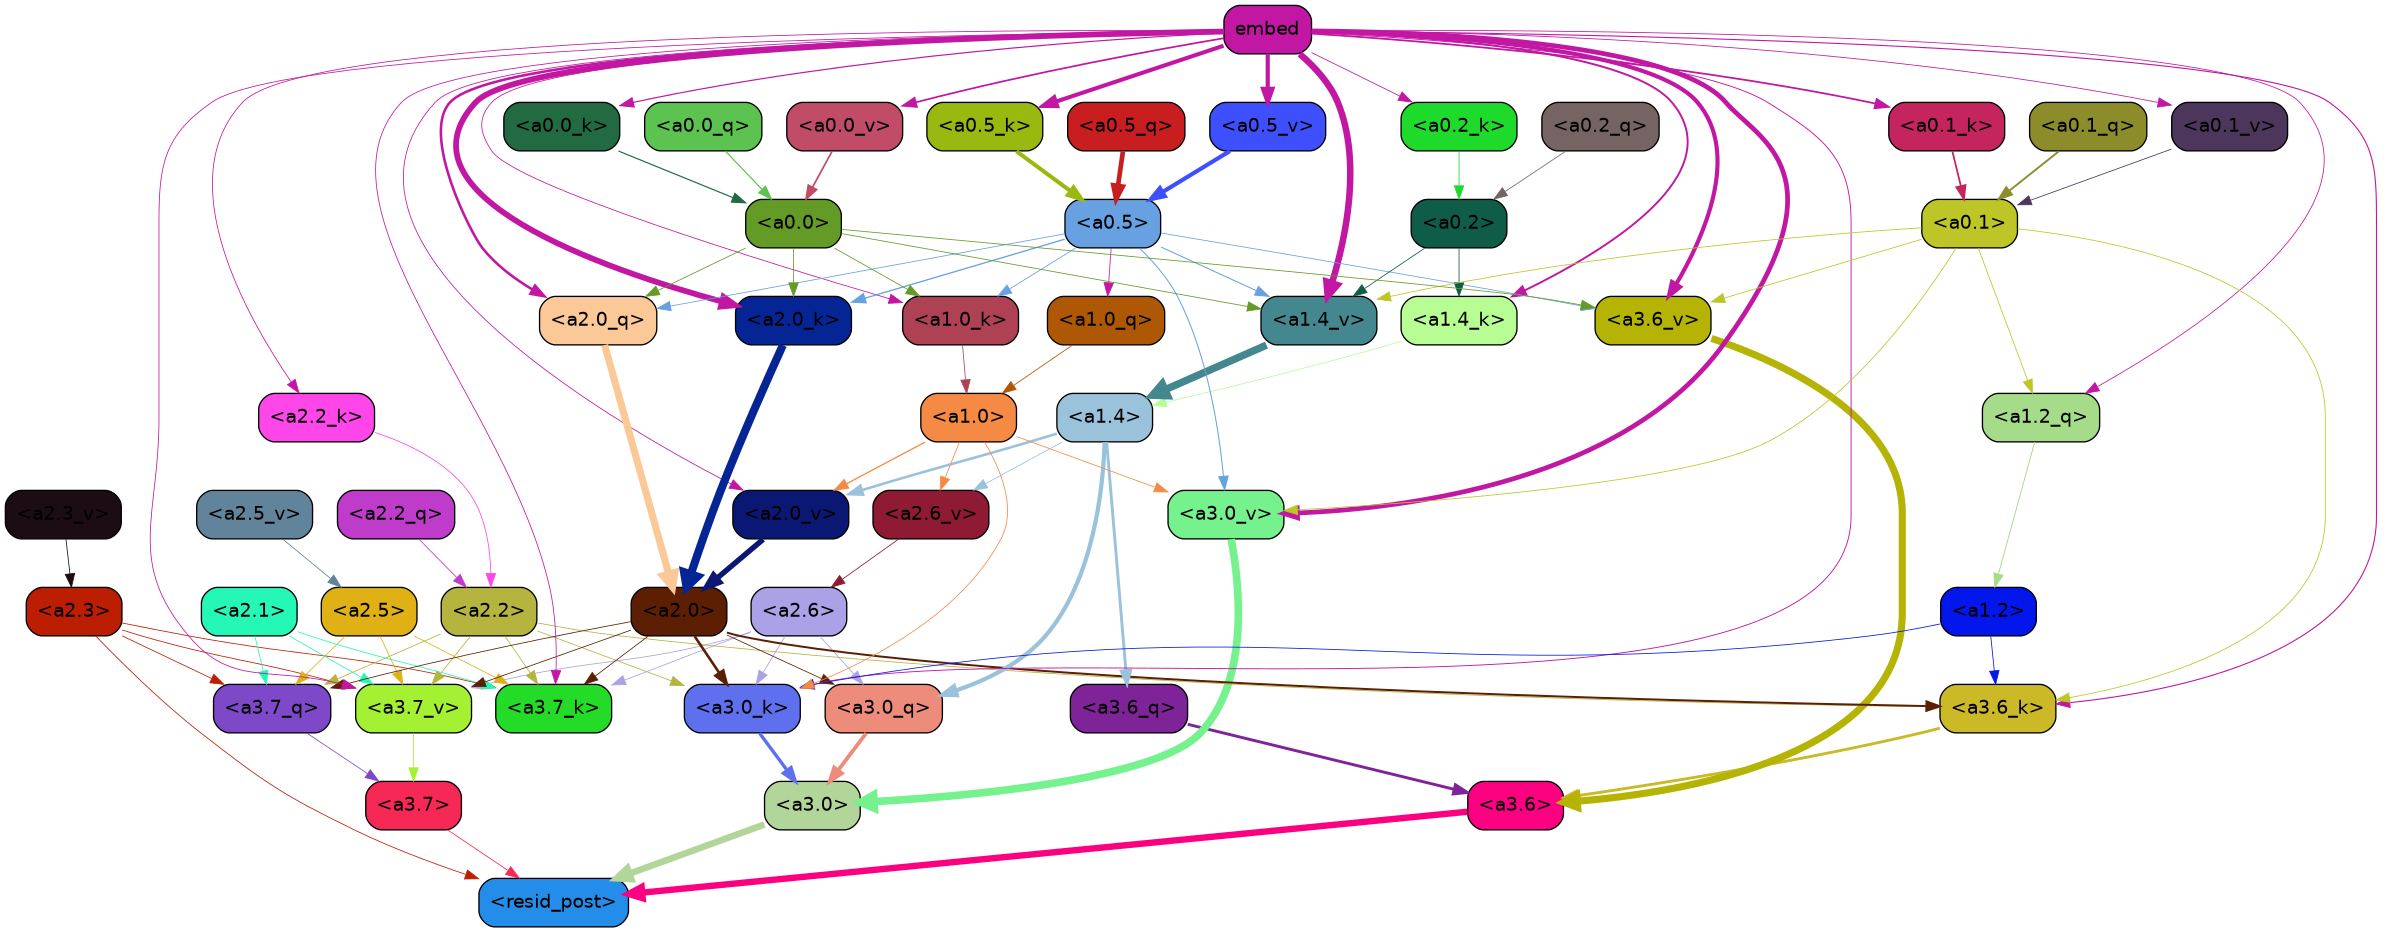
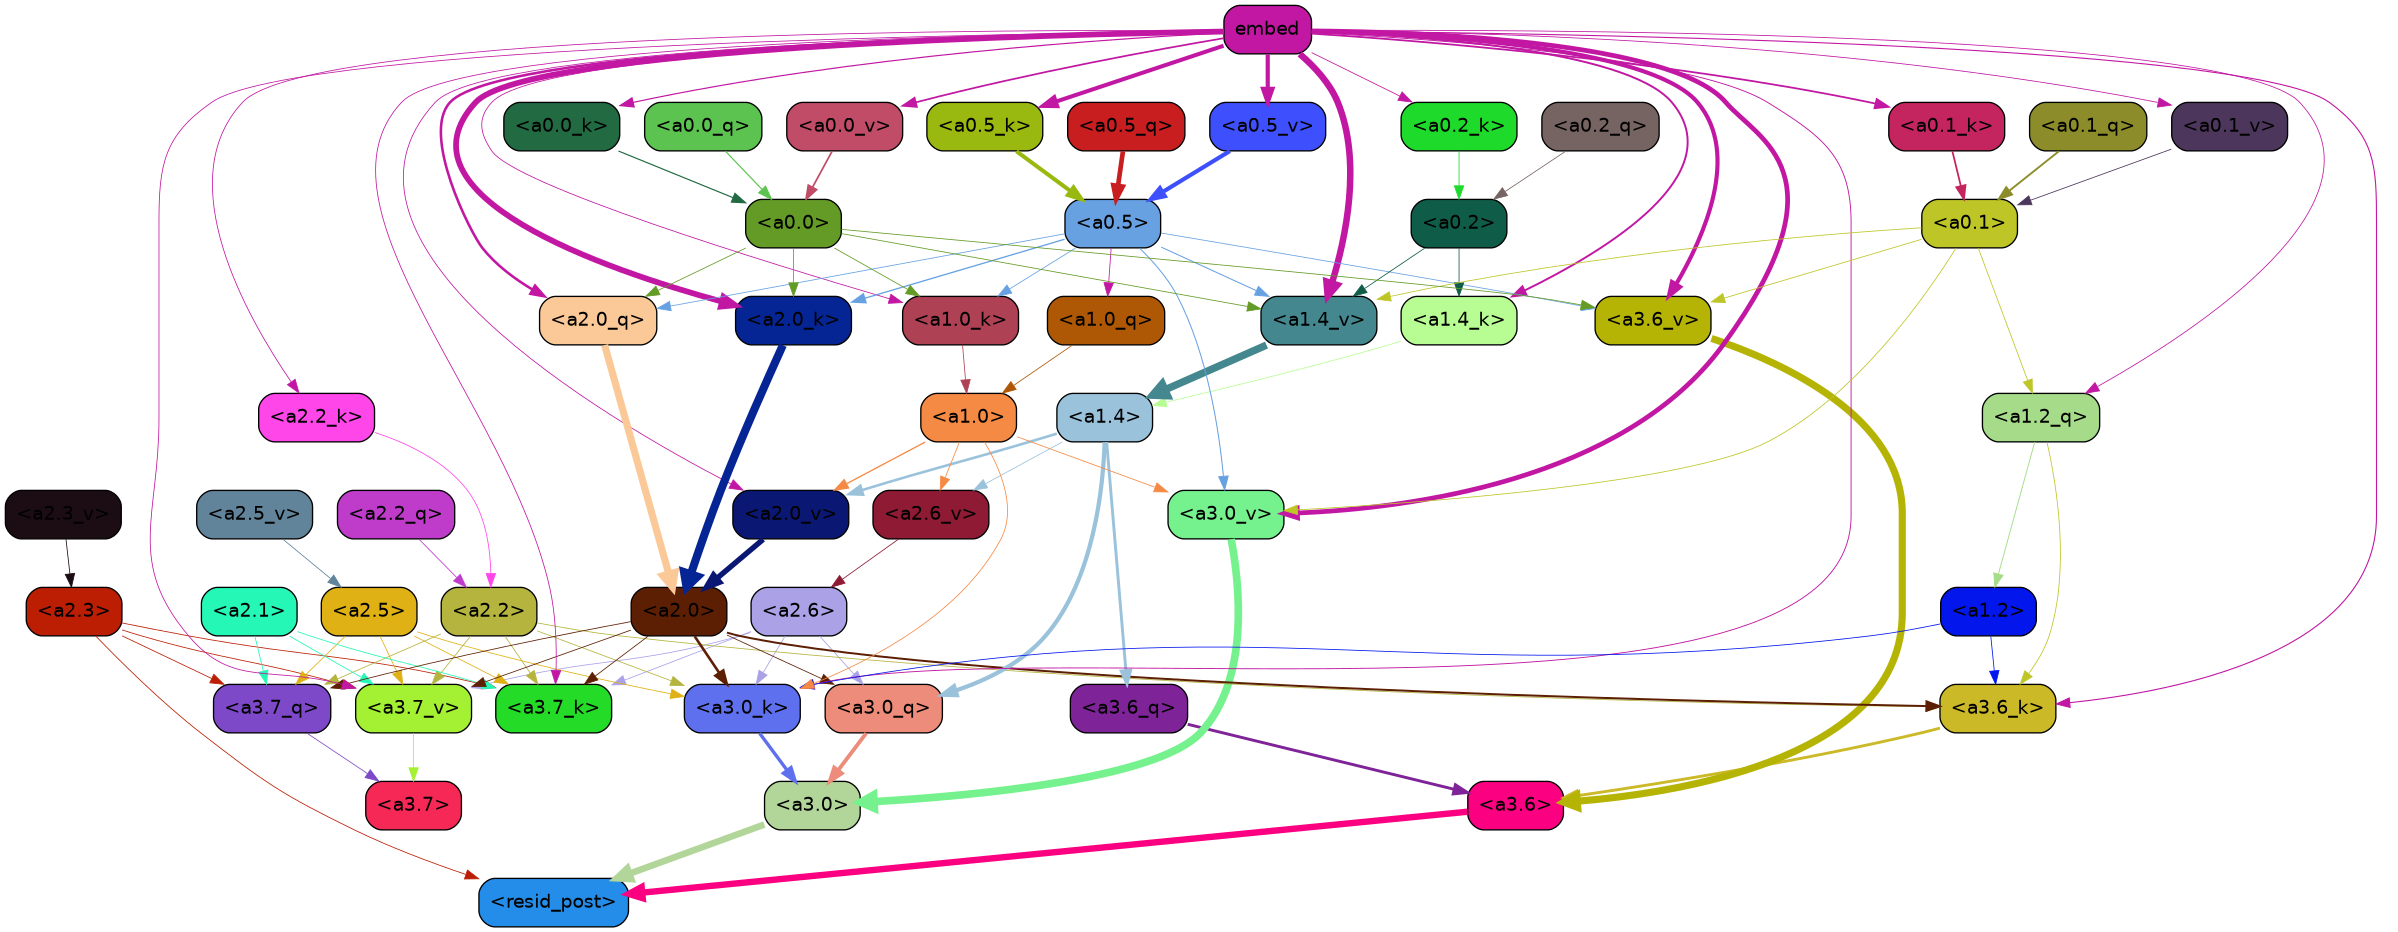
(2325, 440) -> (2060, 561)
none -> (505, 657)
(478, 850) -> none
